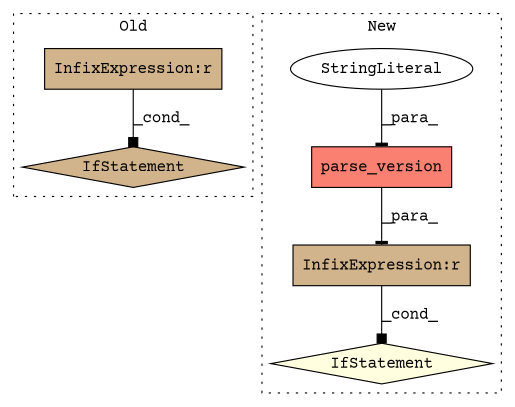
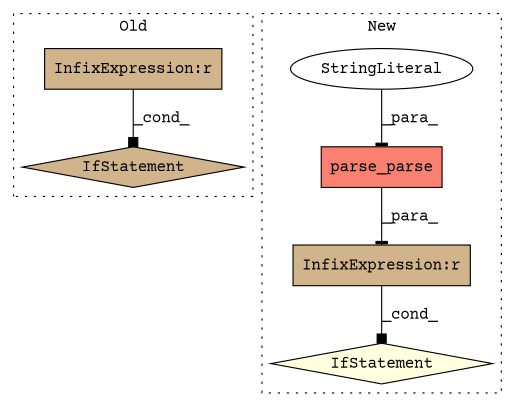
(382, 167) -> (382, 167)
